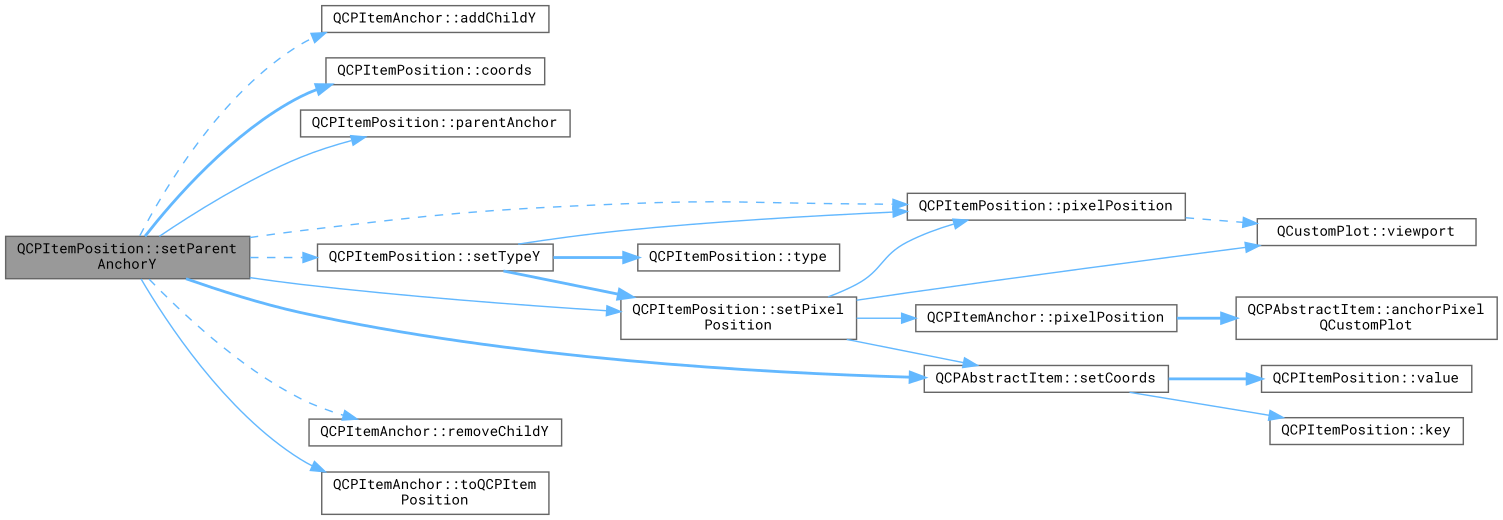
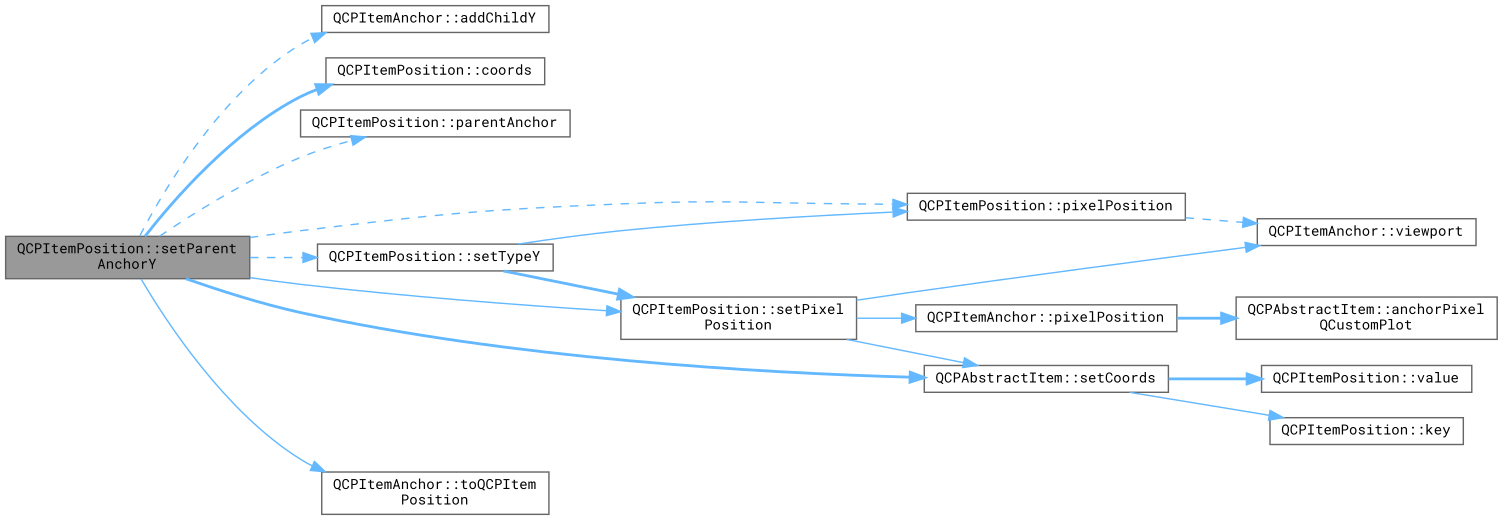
(252, 181) -> (252, 181)
(1367, 232) -> (1367, 232)
(888, 256) -> none
(739, 258) -> none
(435, 433) -> none
